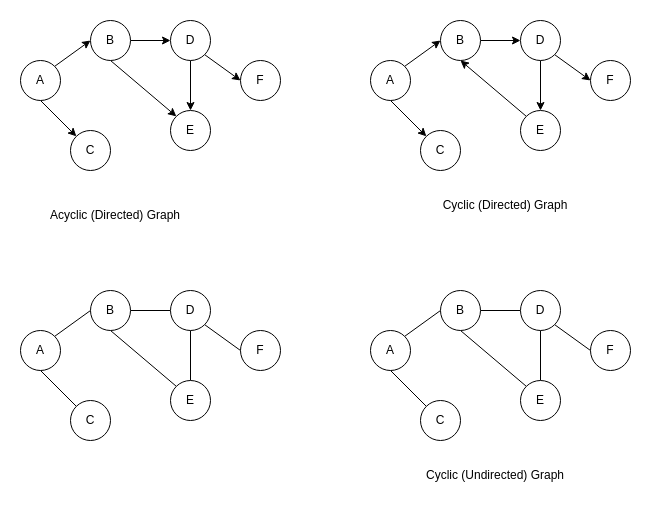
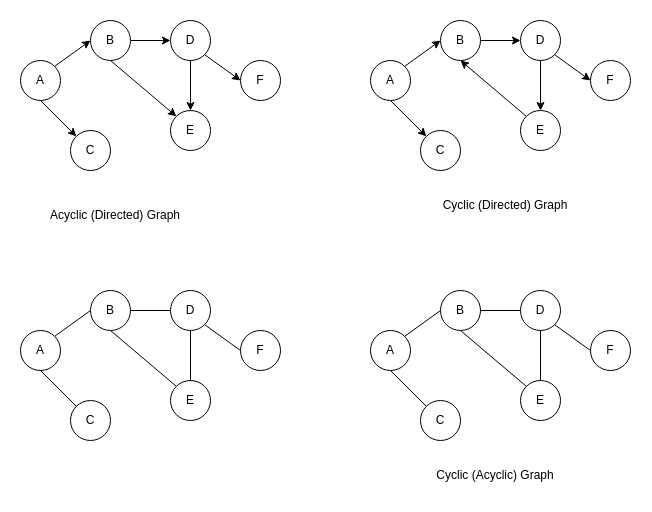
(496, 476) -> (496, 476)
